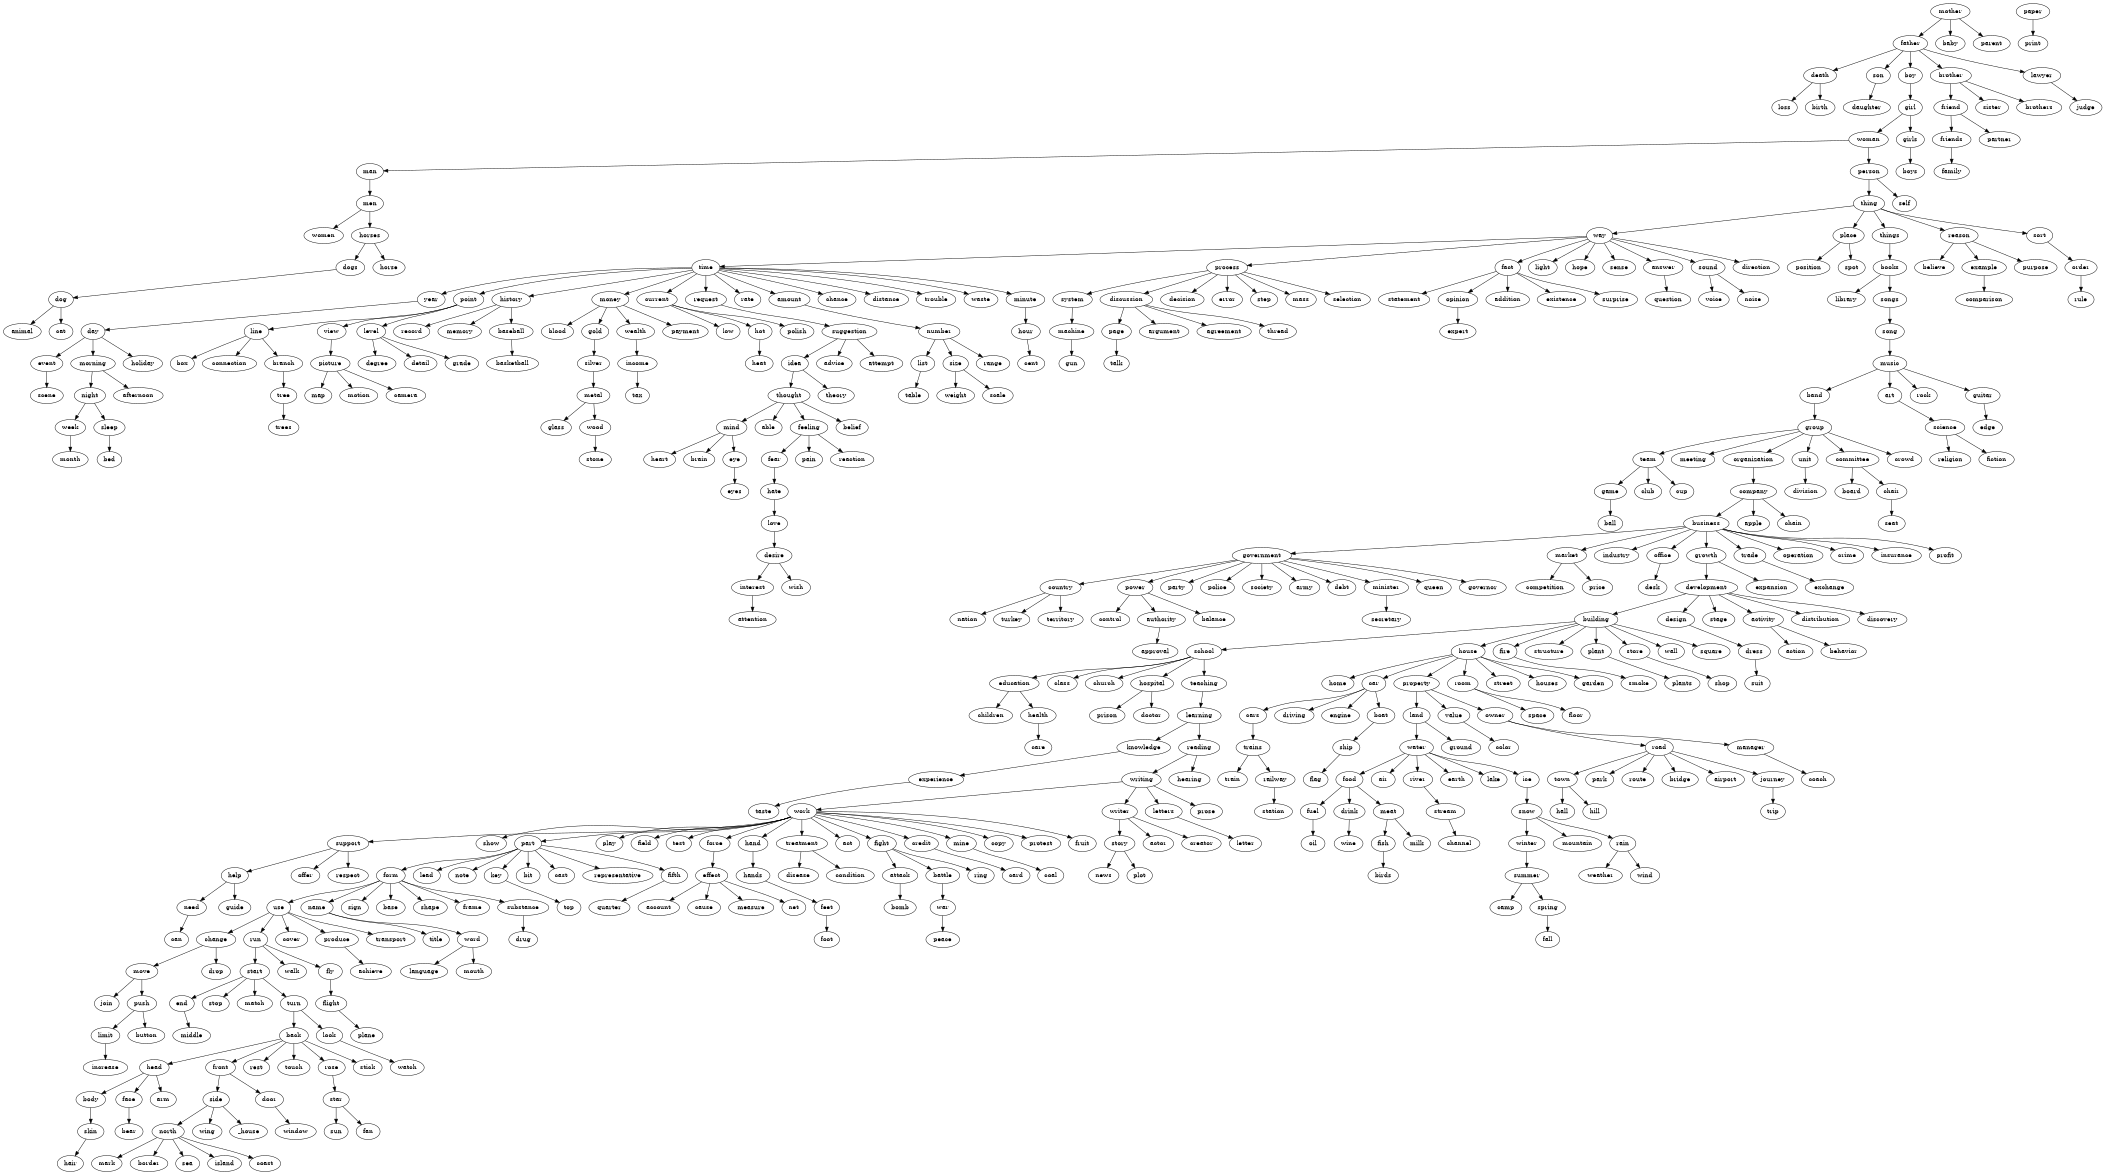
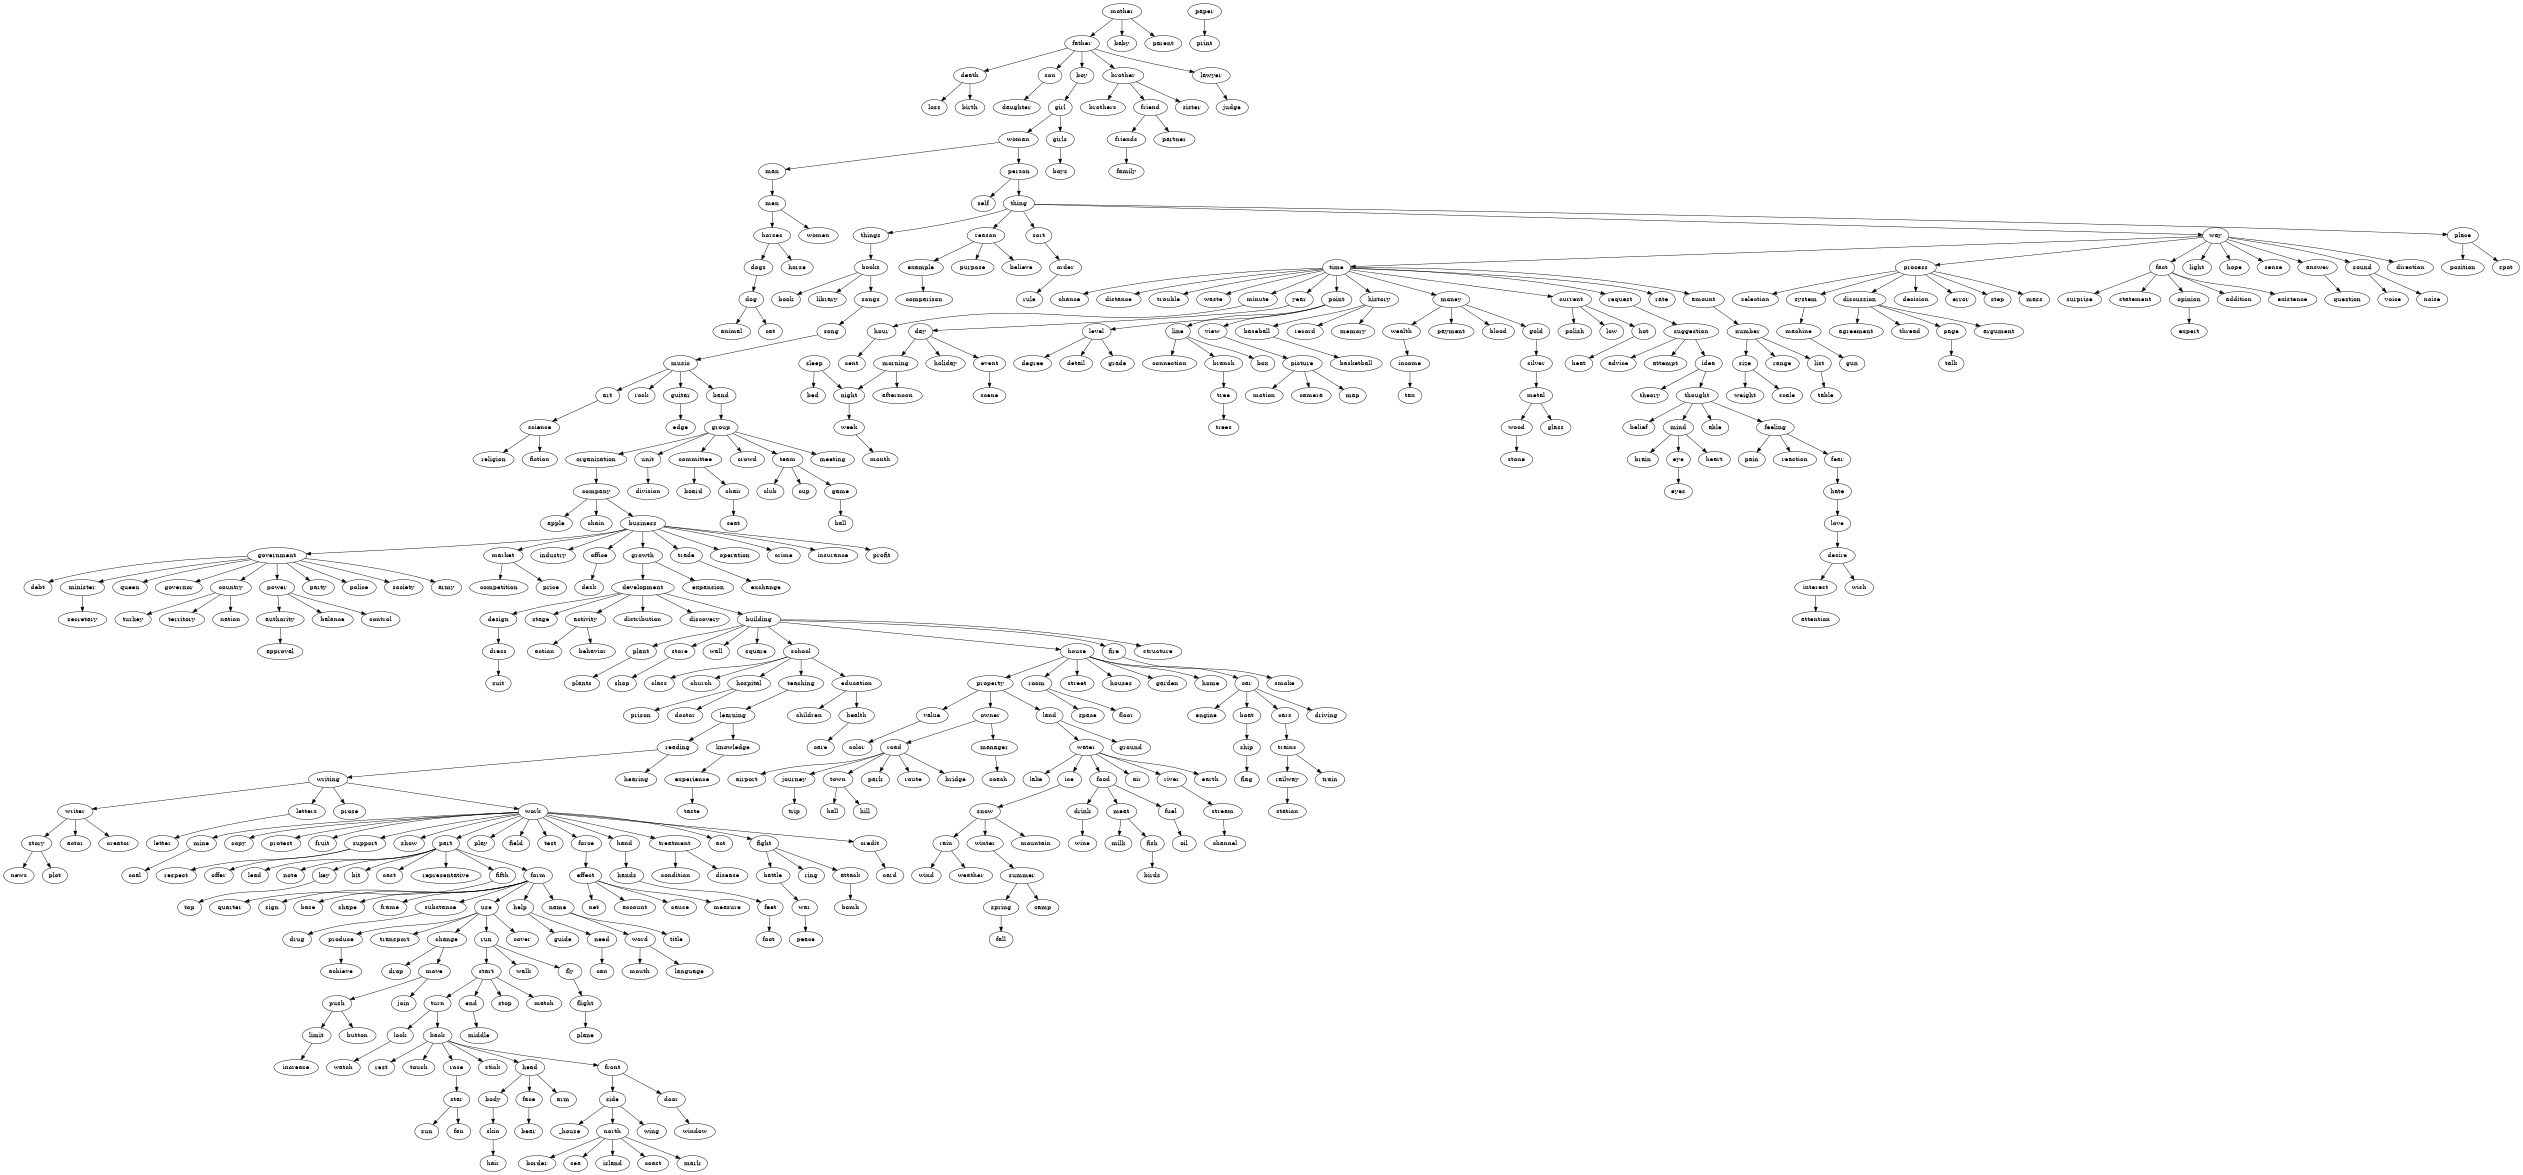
none -> (786, 300)
(98, 410) -> (830, 378)
(291, 860) -> (530, 890)
